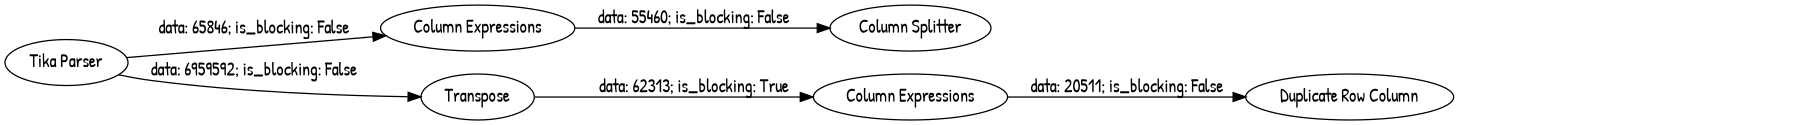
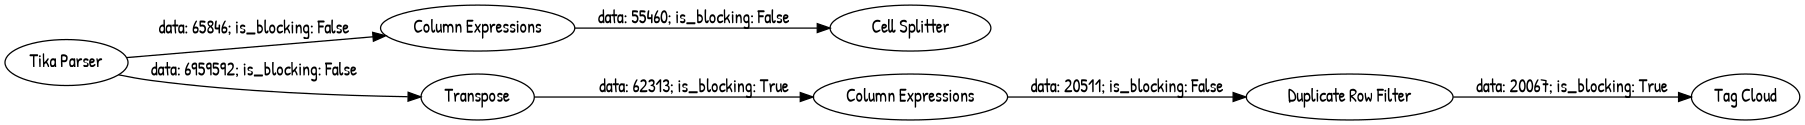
(910, 28) -> (910, 28)
(1350, 97) -> (1350, 97)
none -> (1746, 97)
